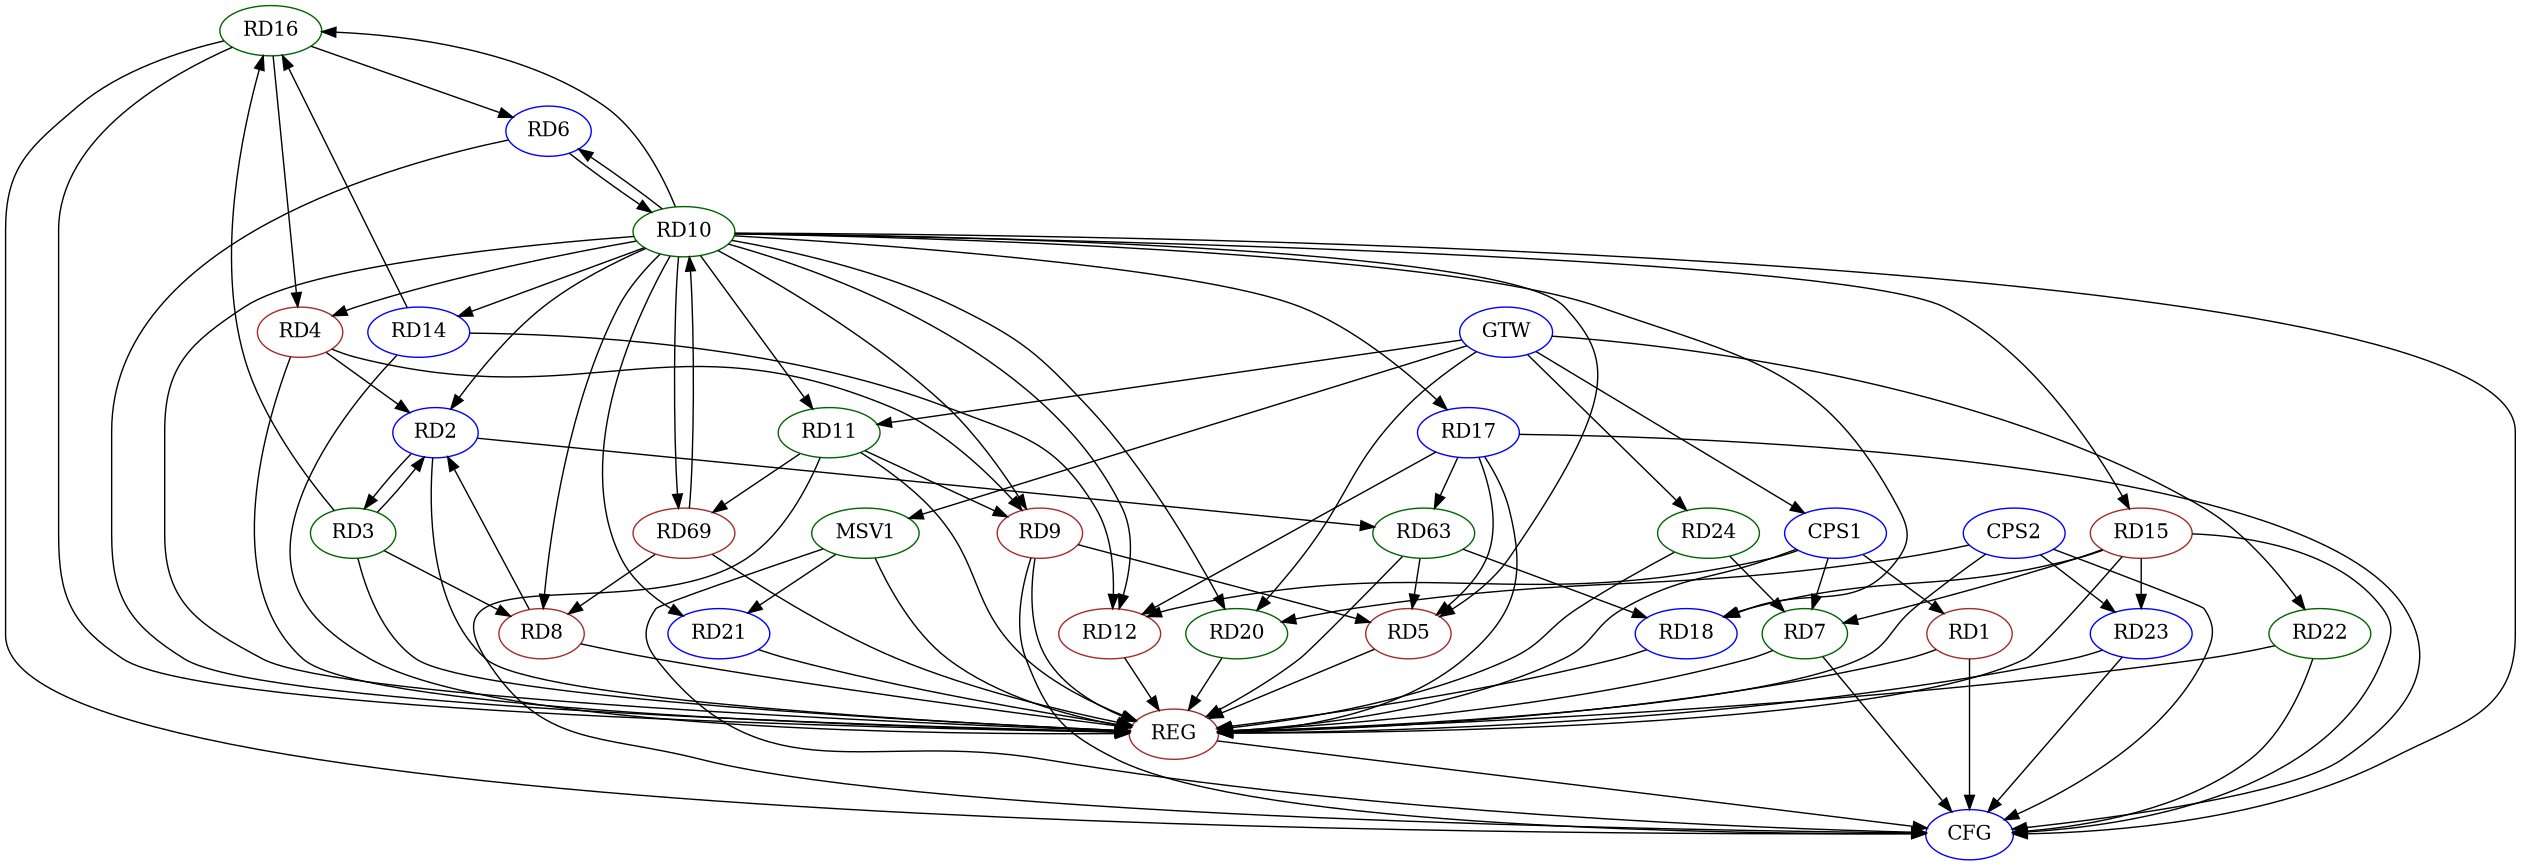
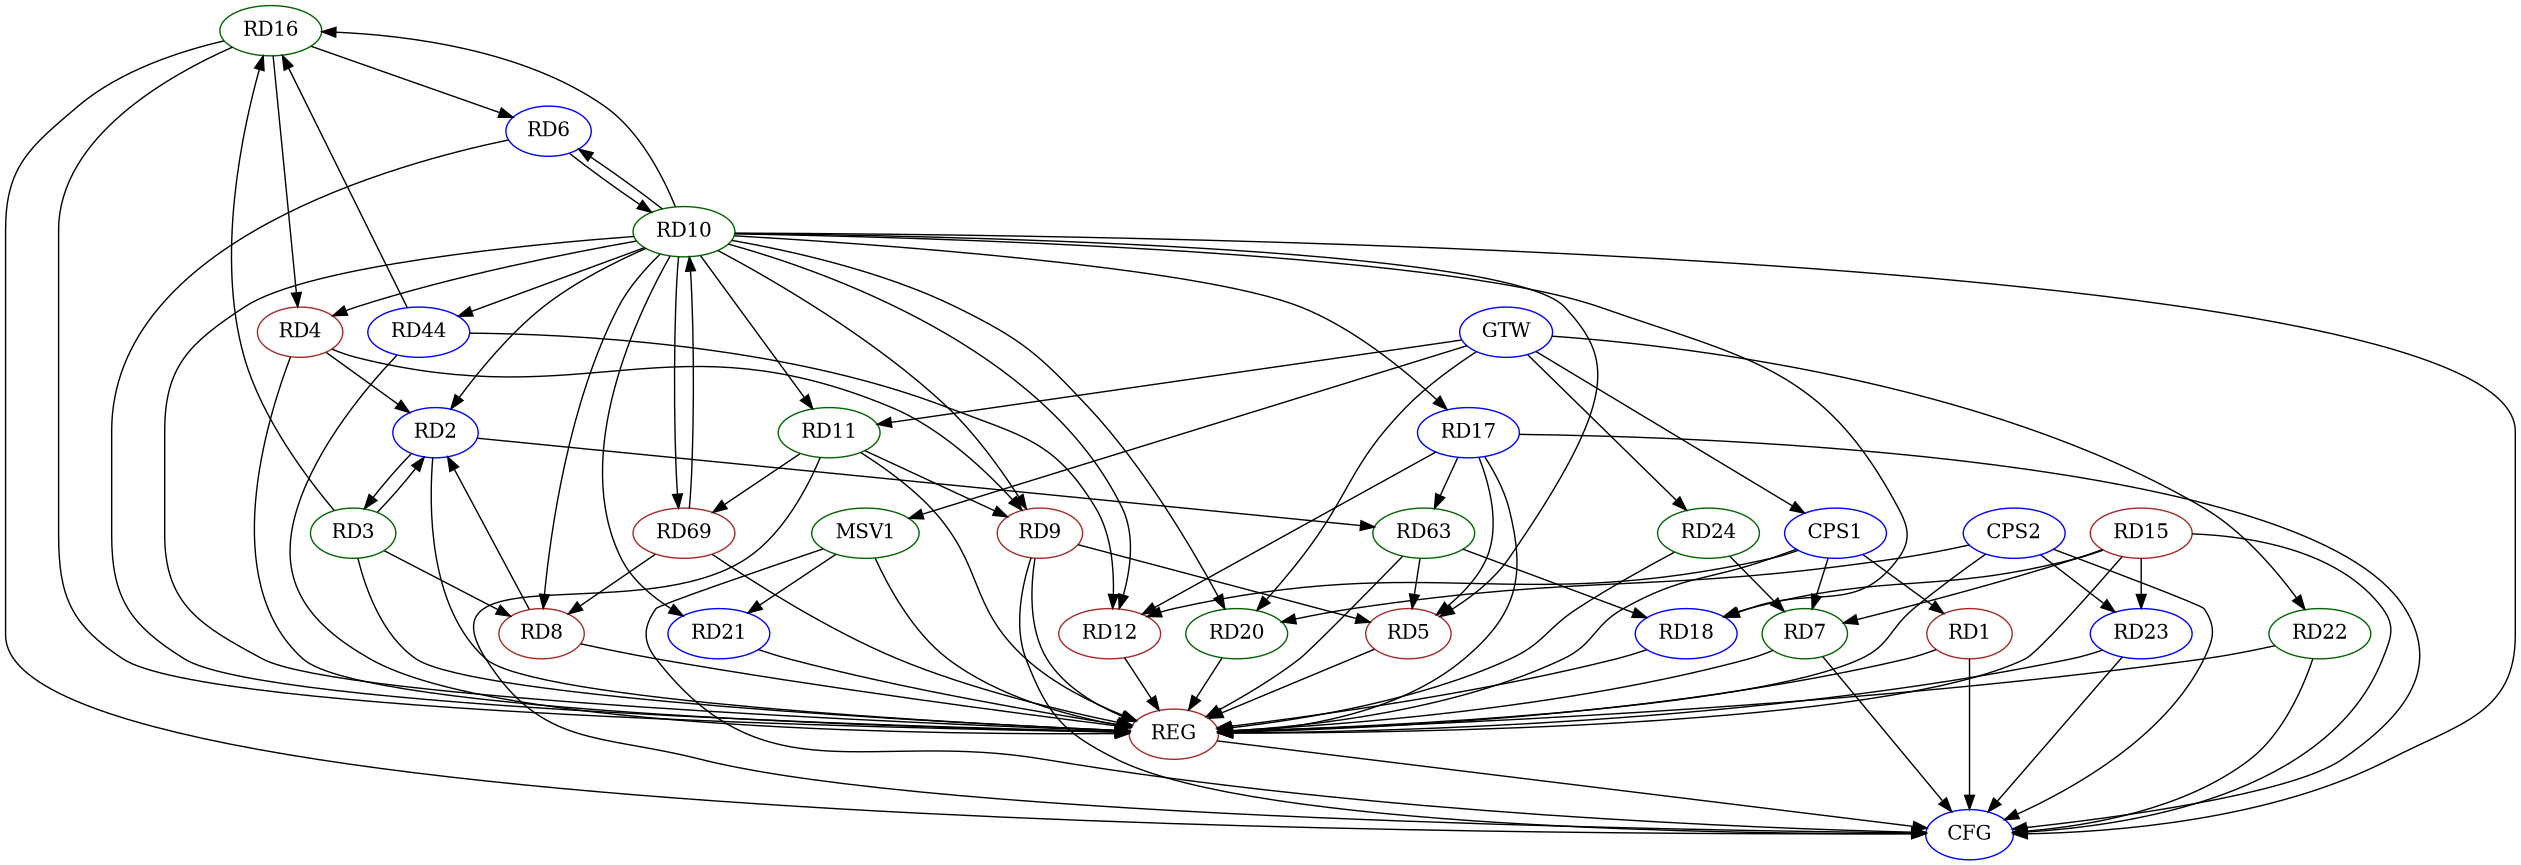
(1694, 270) -> none
(419, 332) -> (419, 332)
